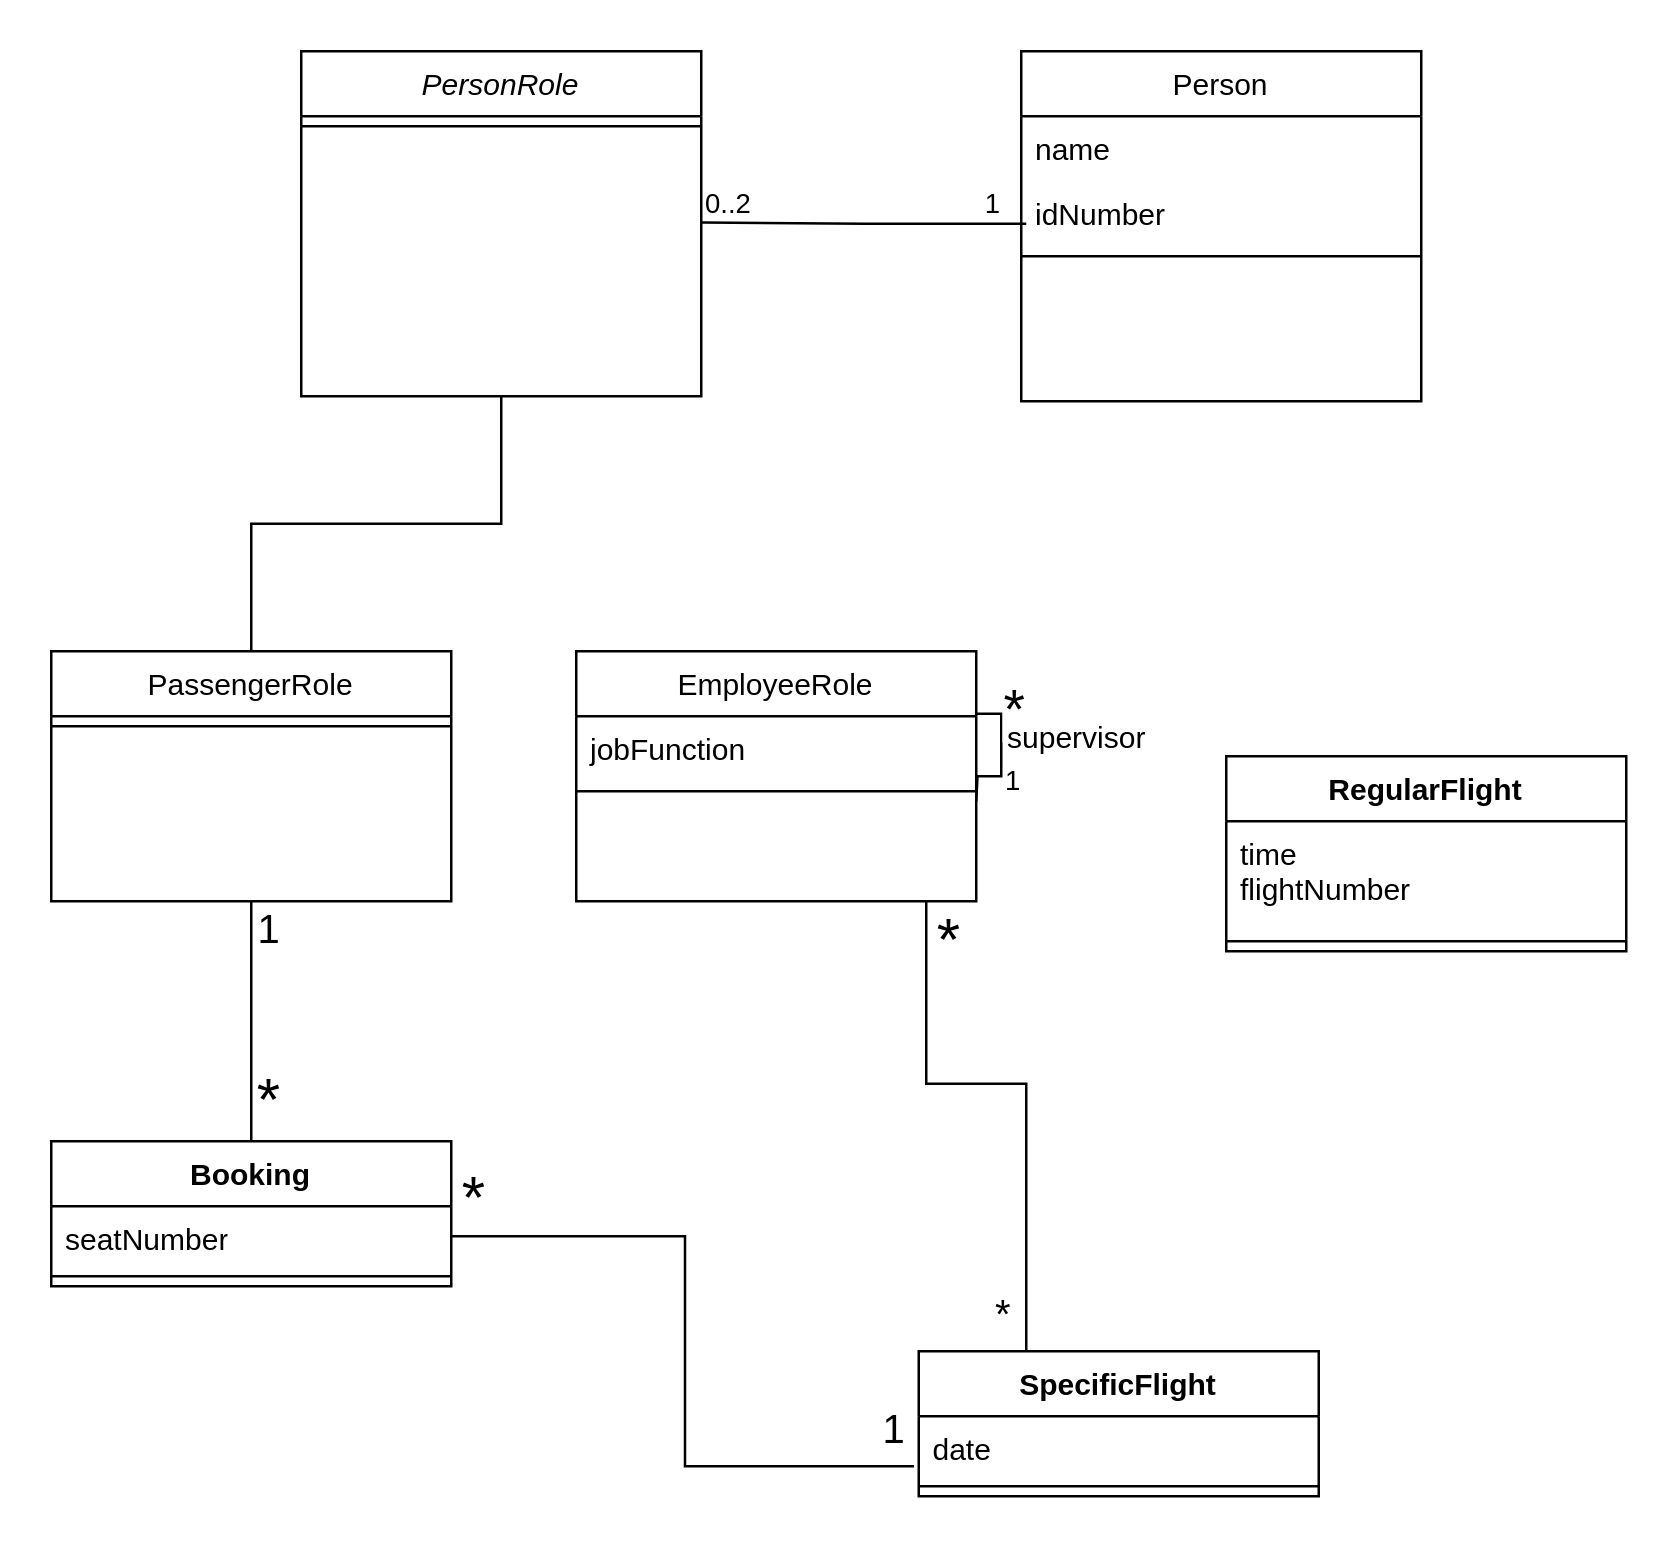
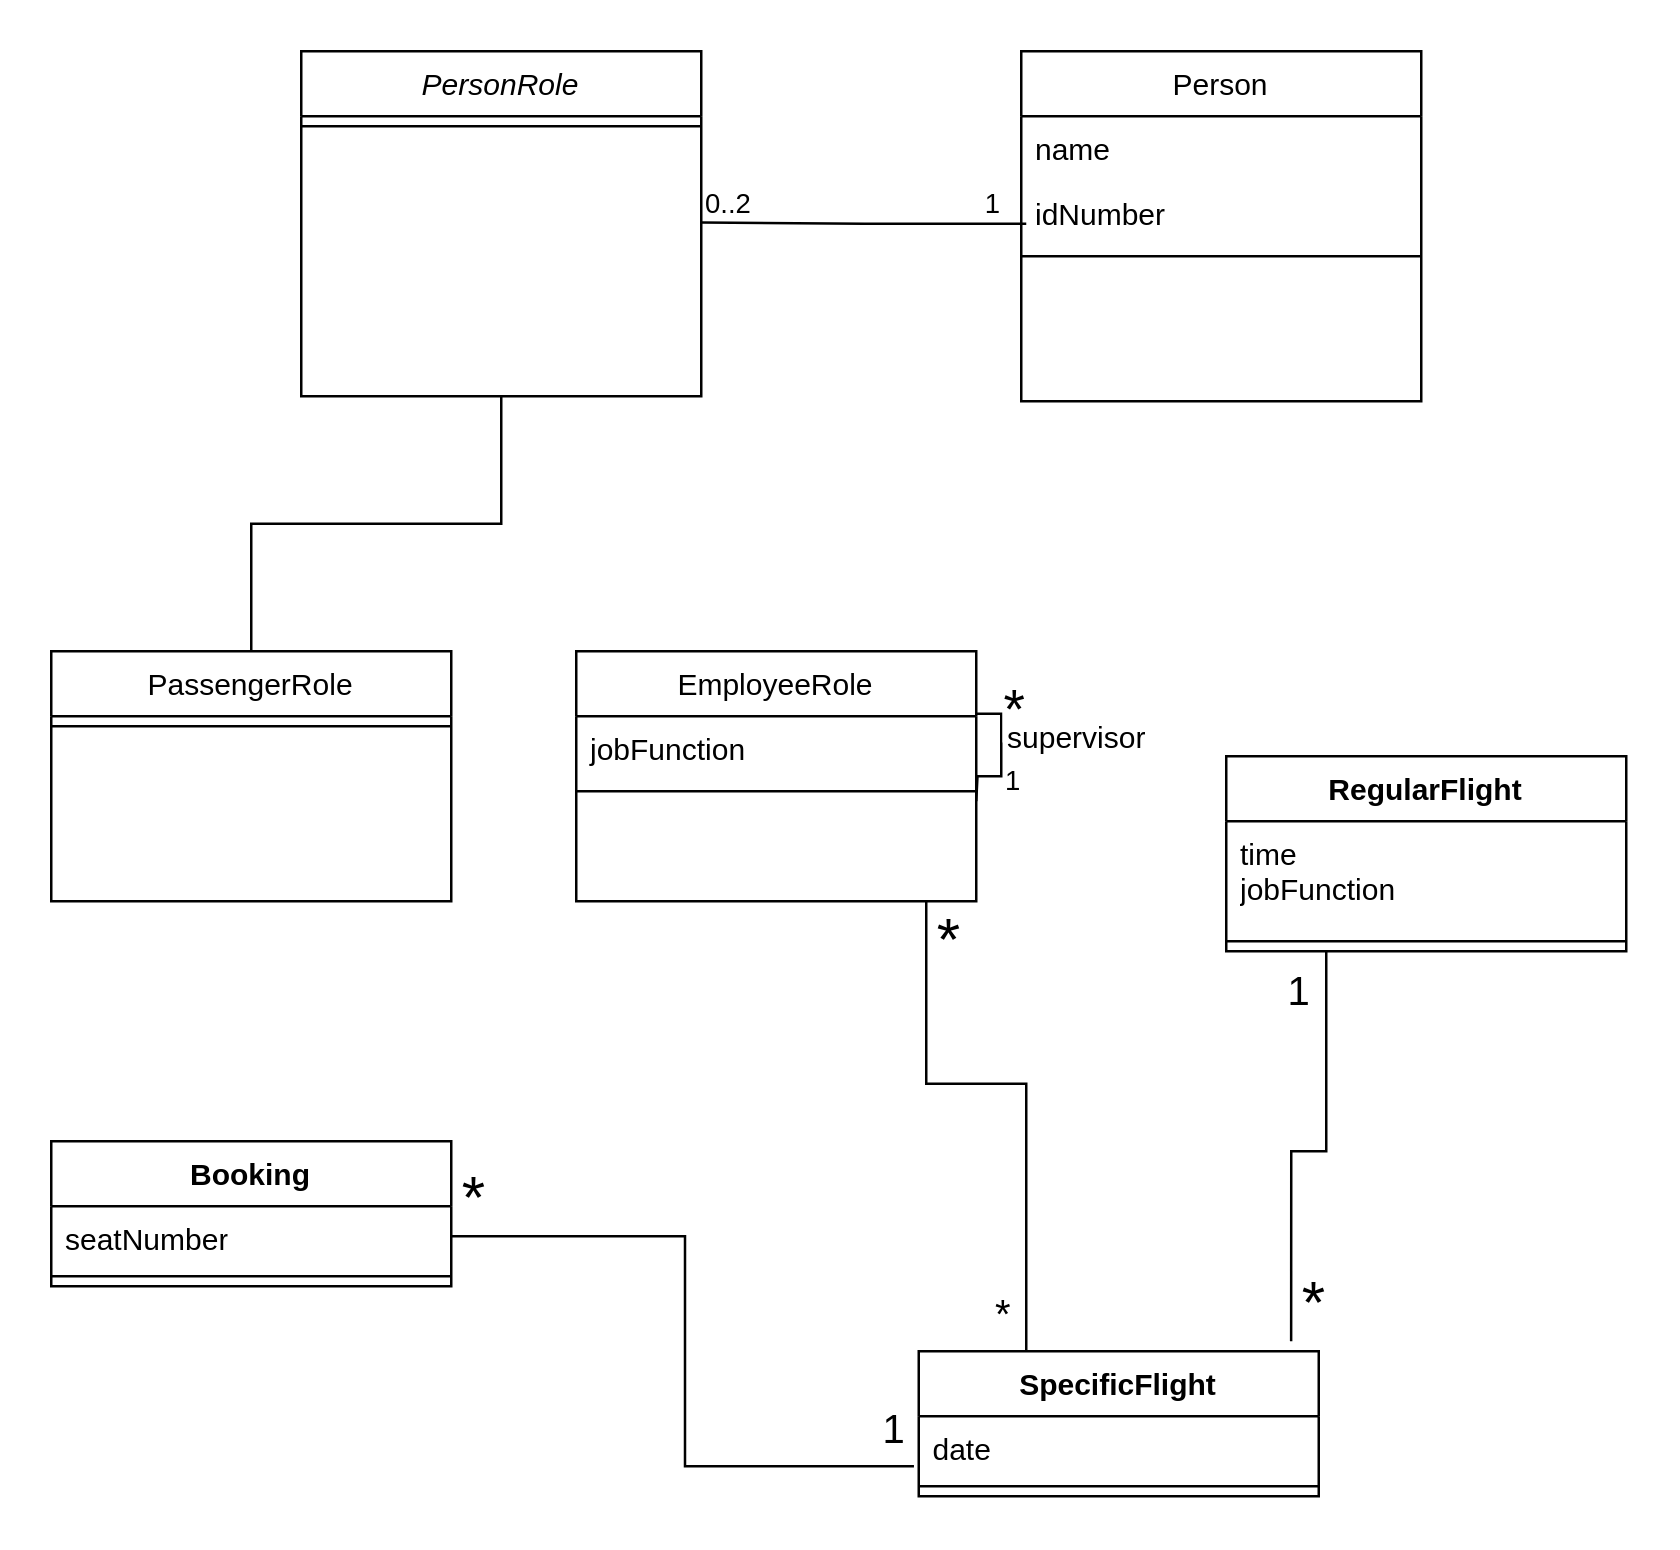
(1334, 875) -> (1330, 875)
(251, 1023) -> none
none -> (1311, 1151)
